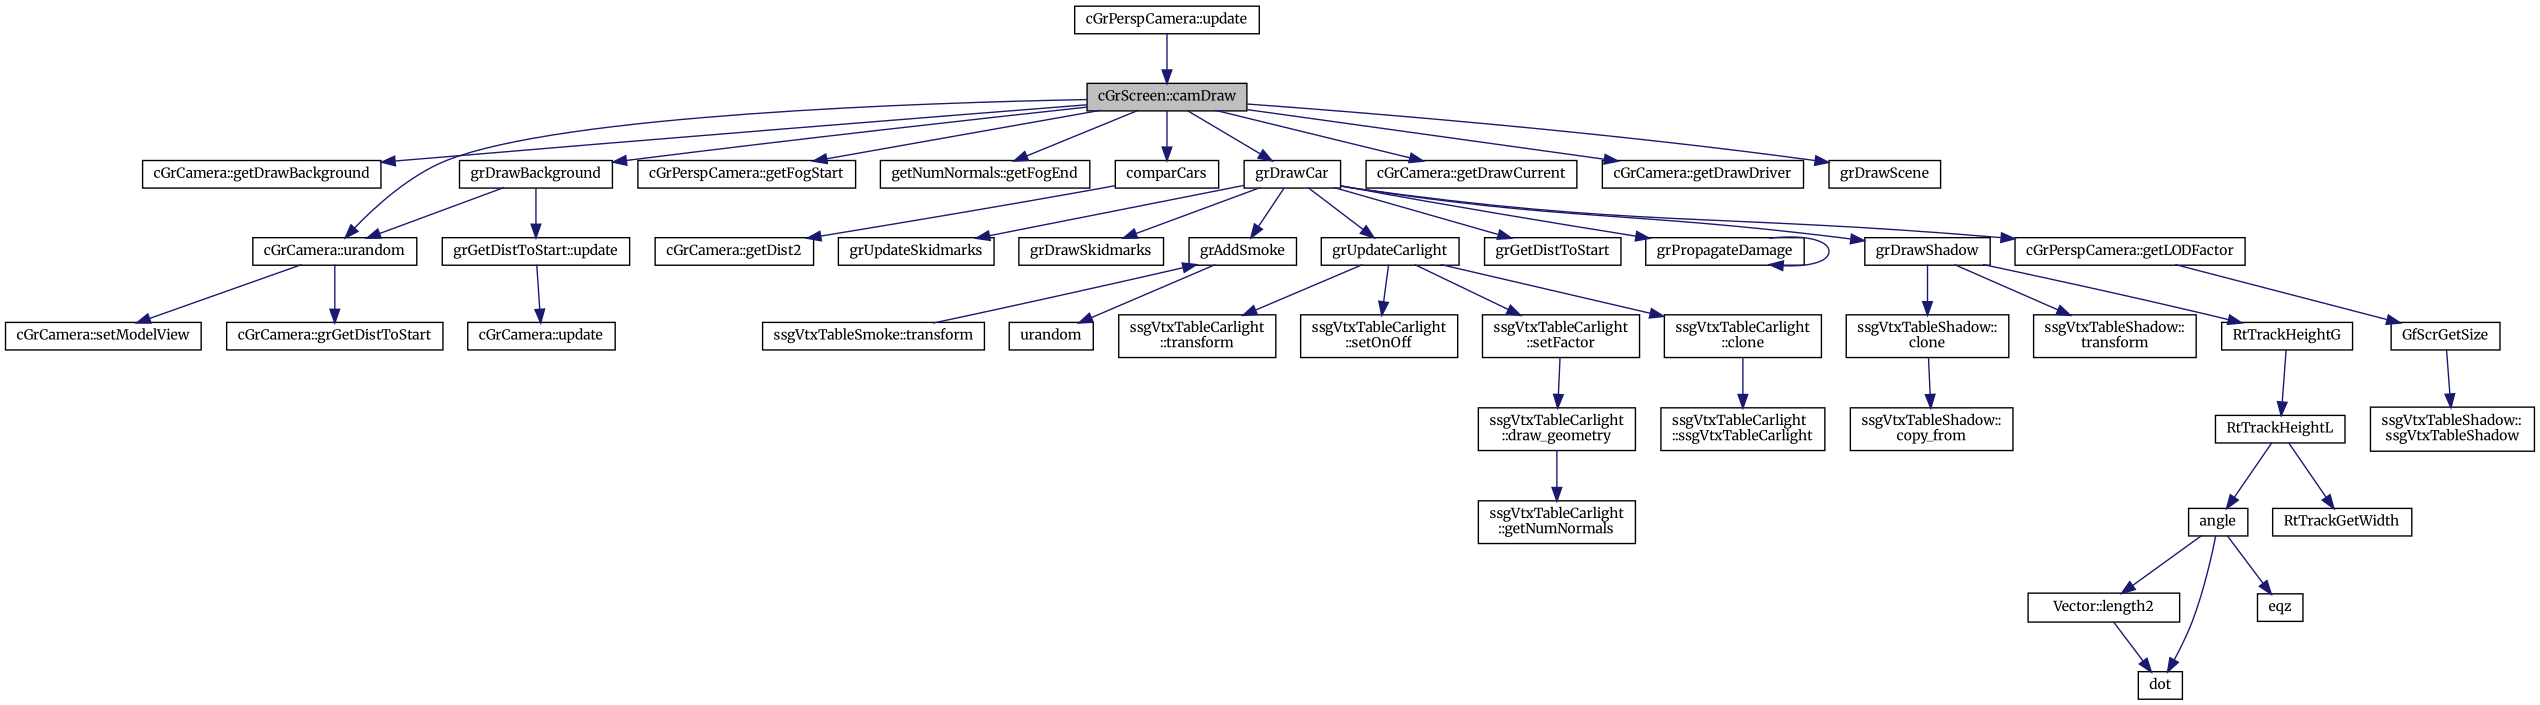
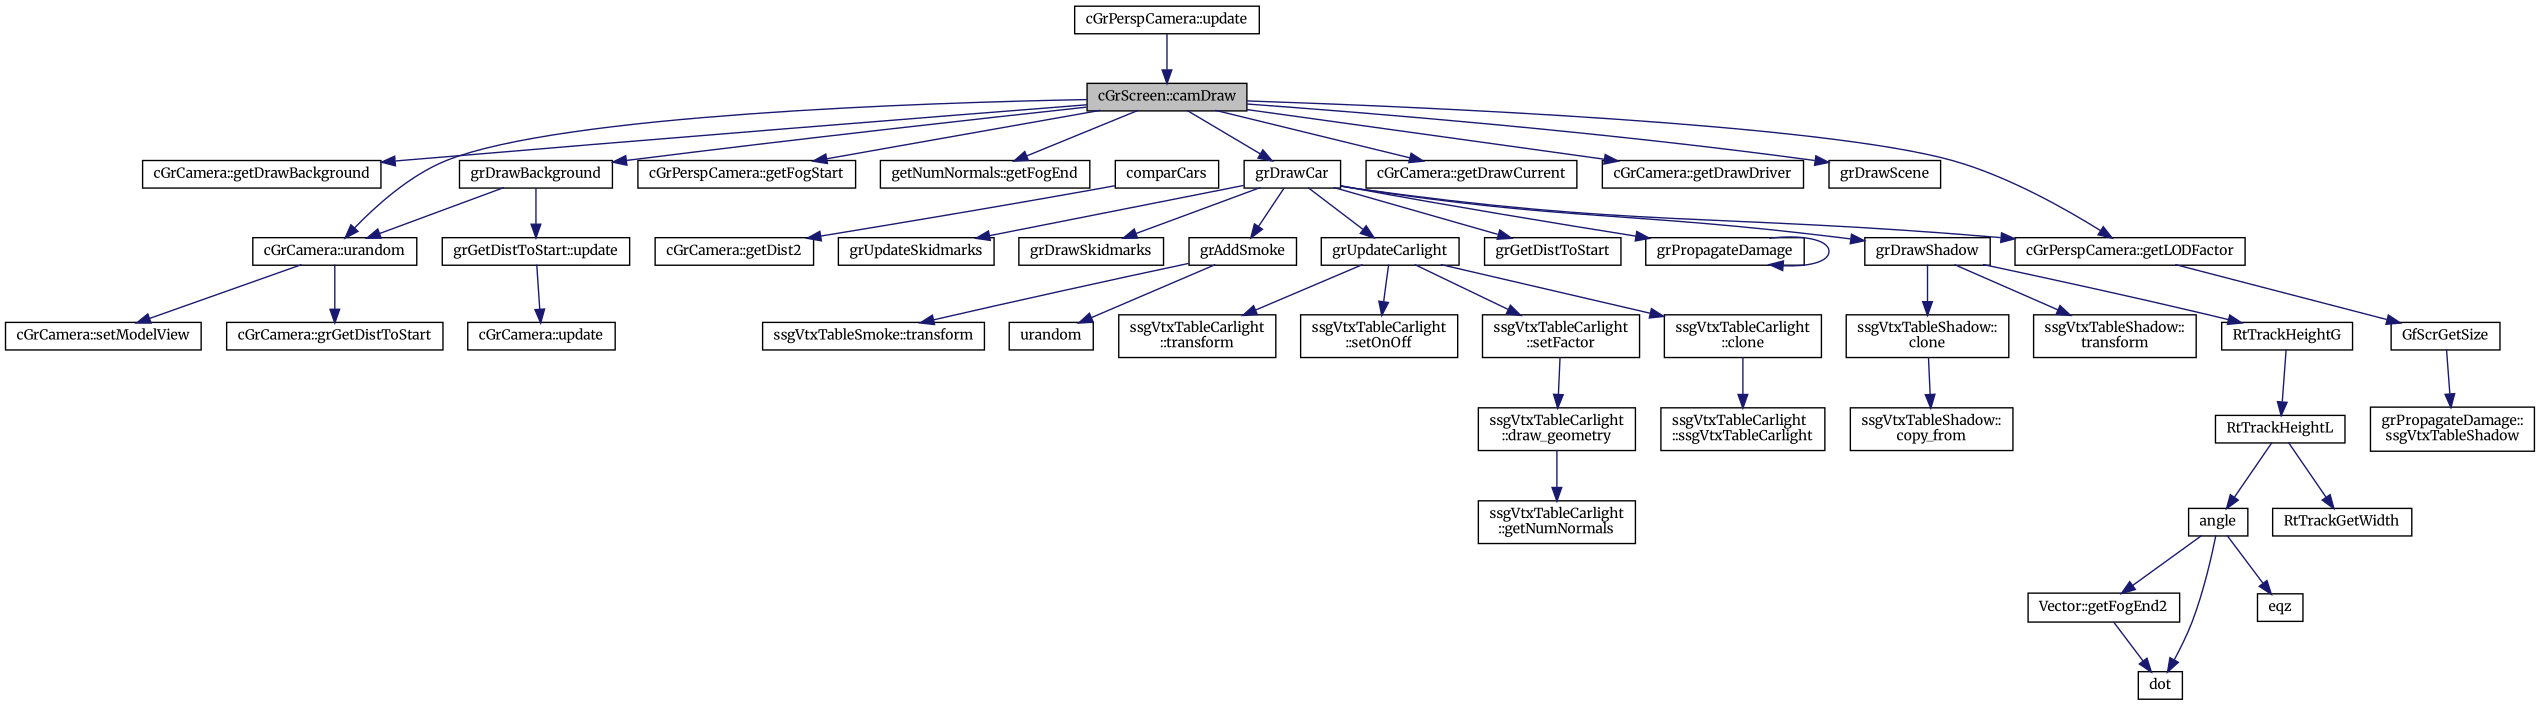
(1167, 129) -> (1683, 124)
(1058, 296) -> (1061, 291)
(2452, 429) -> (2452, 429)
(2104, 608) -> (2104, 608)
